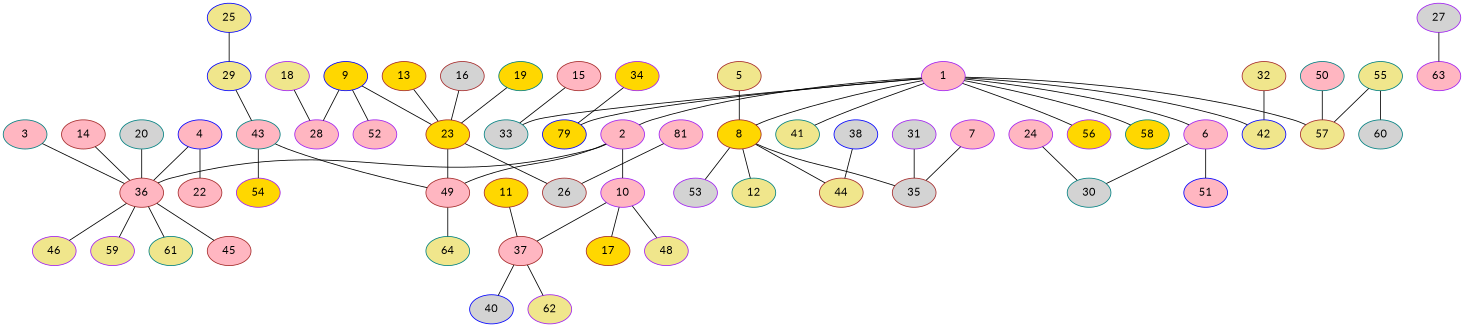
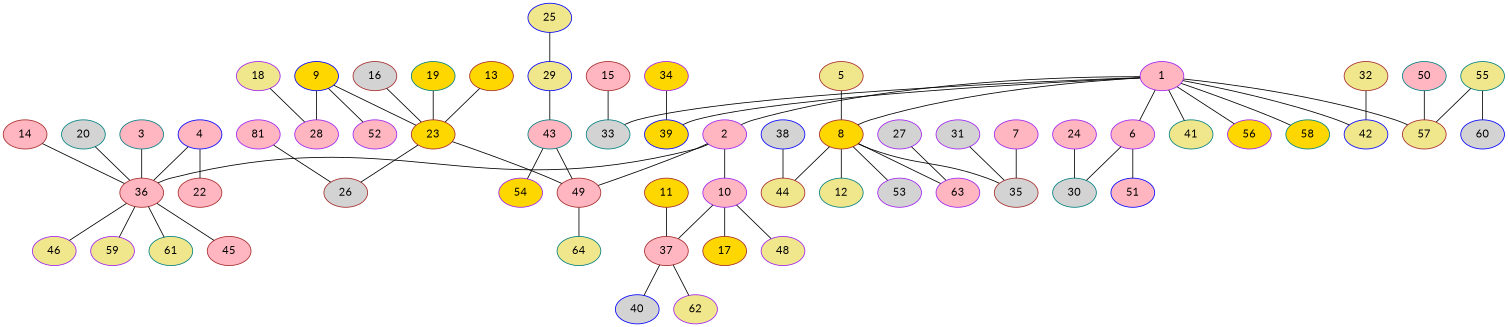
(564, 134) -> (666, 134)
(1381, 134) -> (1483, 134)
none -> (900, 164)
